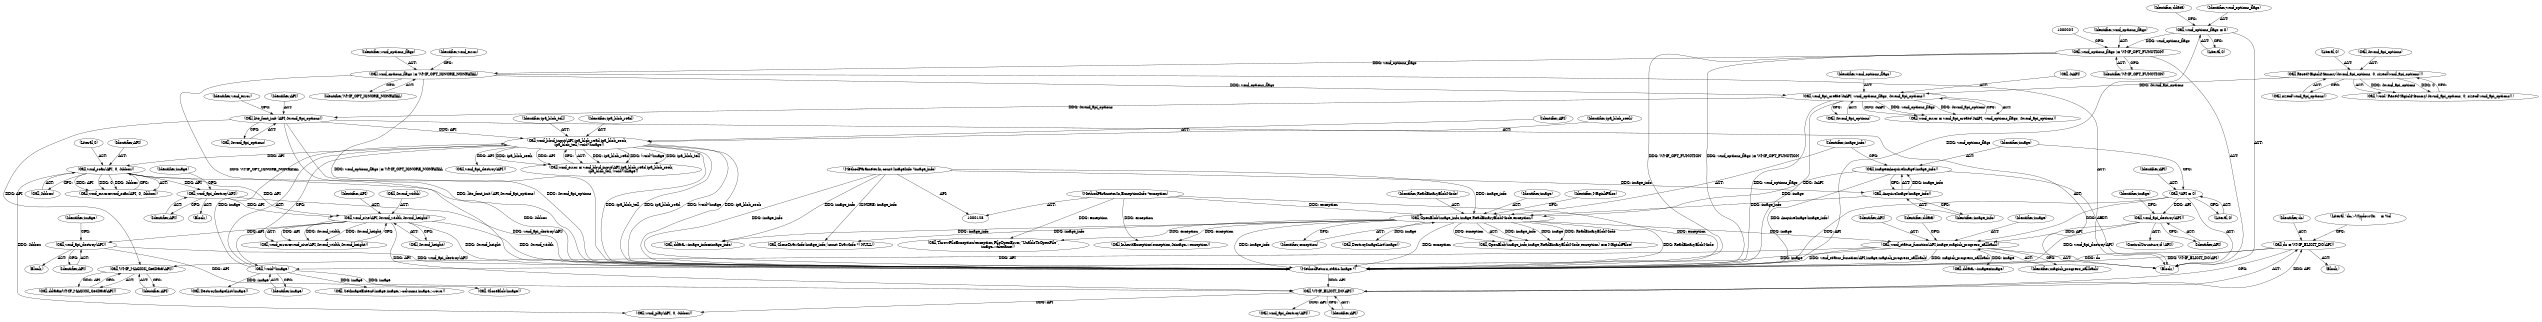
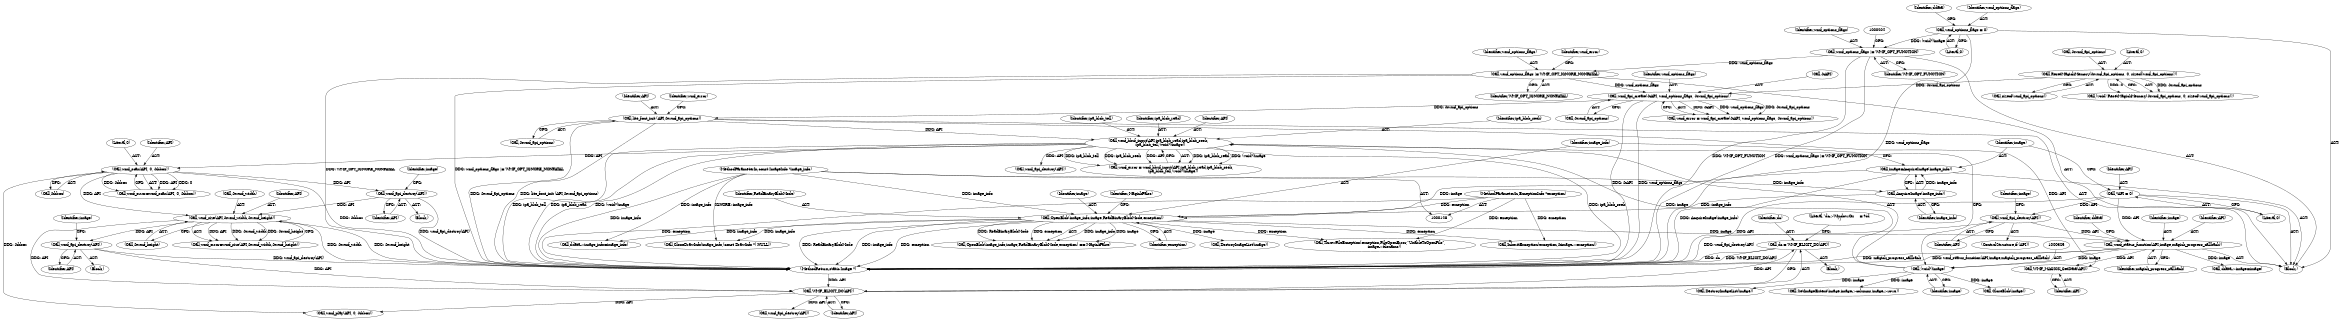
(2168, 41) -> (1928, 41)
(944, 194) -> (1425, 194)
none -> (2056, 245)
(78, 292) -> none
